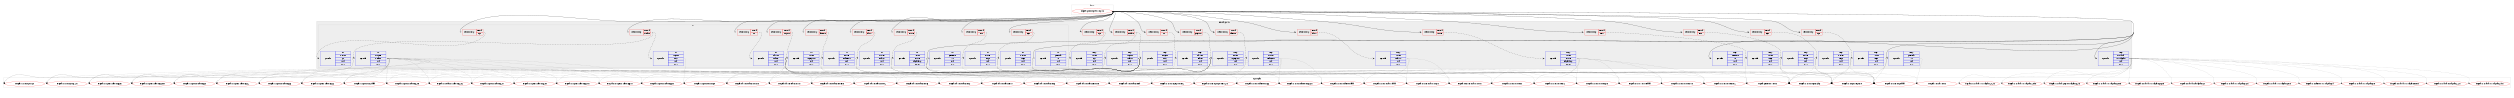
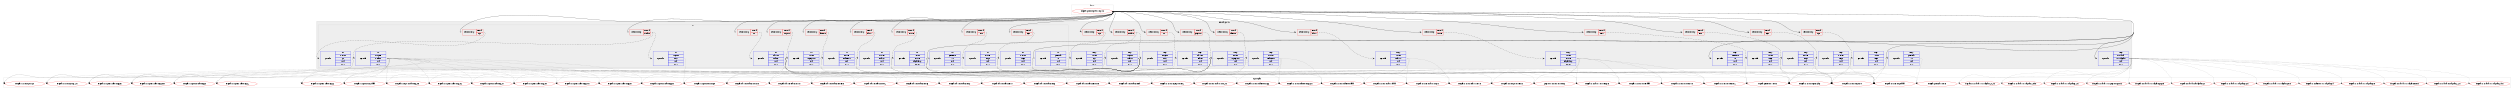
(280, 84) -> none
(407, 84) -> (407, 84)
(450, 84) -> (450, 84)
(620, 84) -> (620, 84)
(1215, 84) -> (1215, 84)
(1470, 84) -> (1470, 84)
(1512, 84) -> (1512, 84)
(1555, 84) -> (1555, 84)
(1597, 84) -> (1597, 84)
(1640, 84) -> (1640, 84)
(1852, 84) -> (1852, 84)
(1937, 84) -> (1937, 84)
(2065, 84) -> (2065, 84)
(2107, 84) -> (2107, 84)
